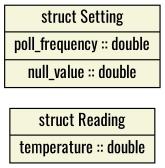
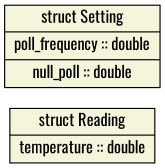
(82, 73) -> (82, 73)
